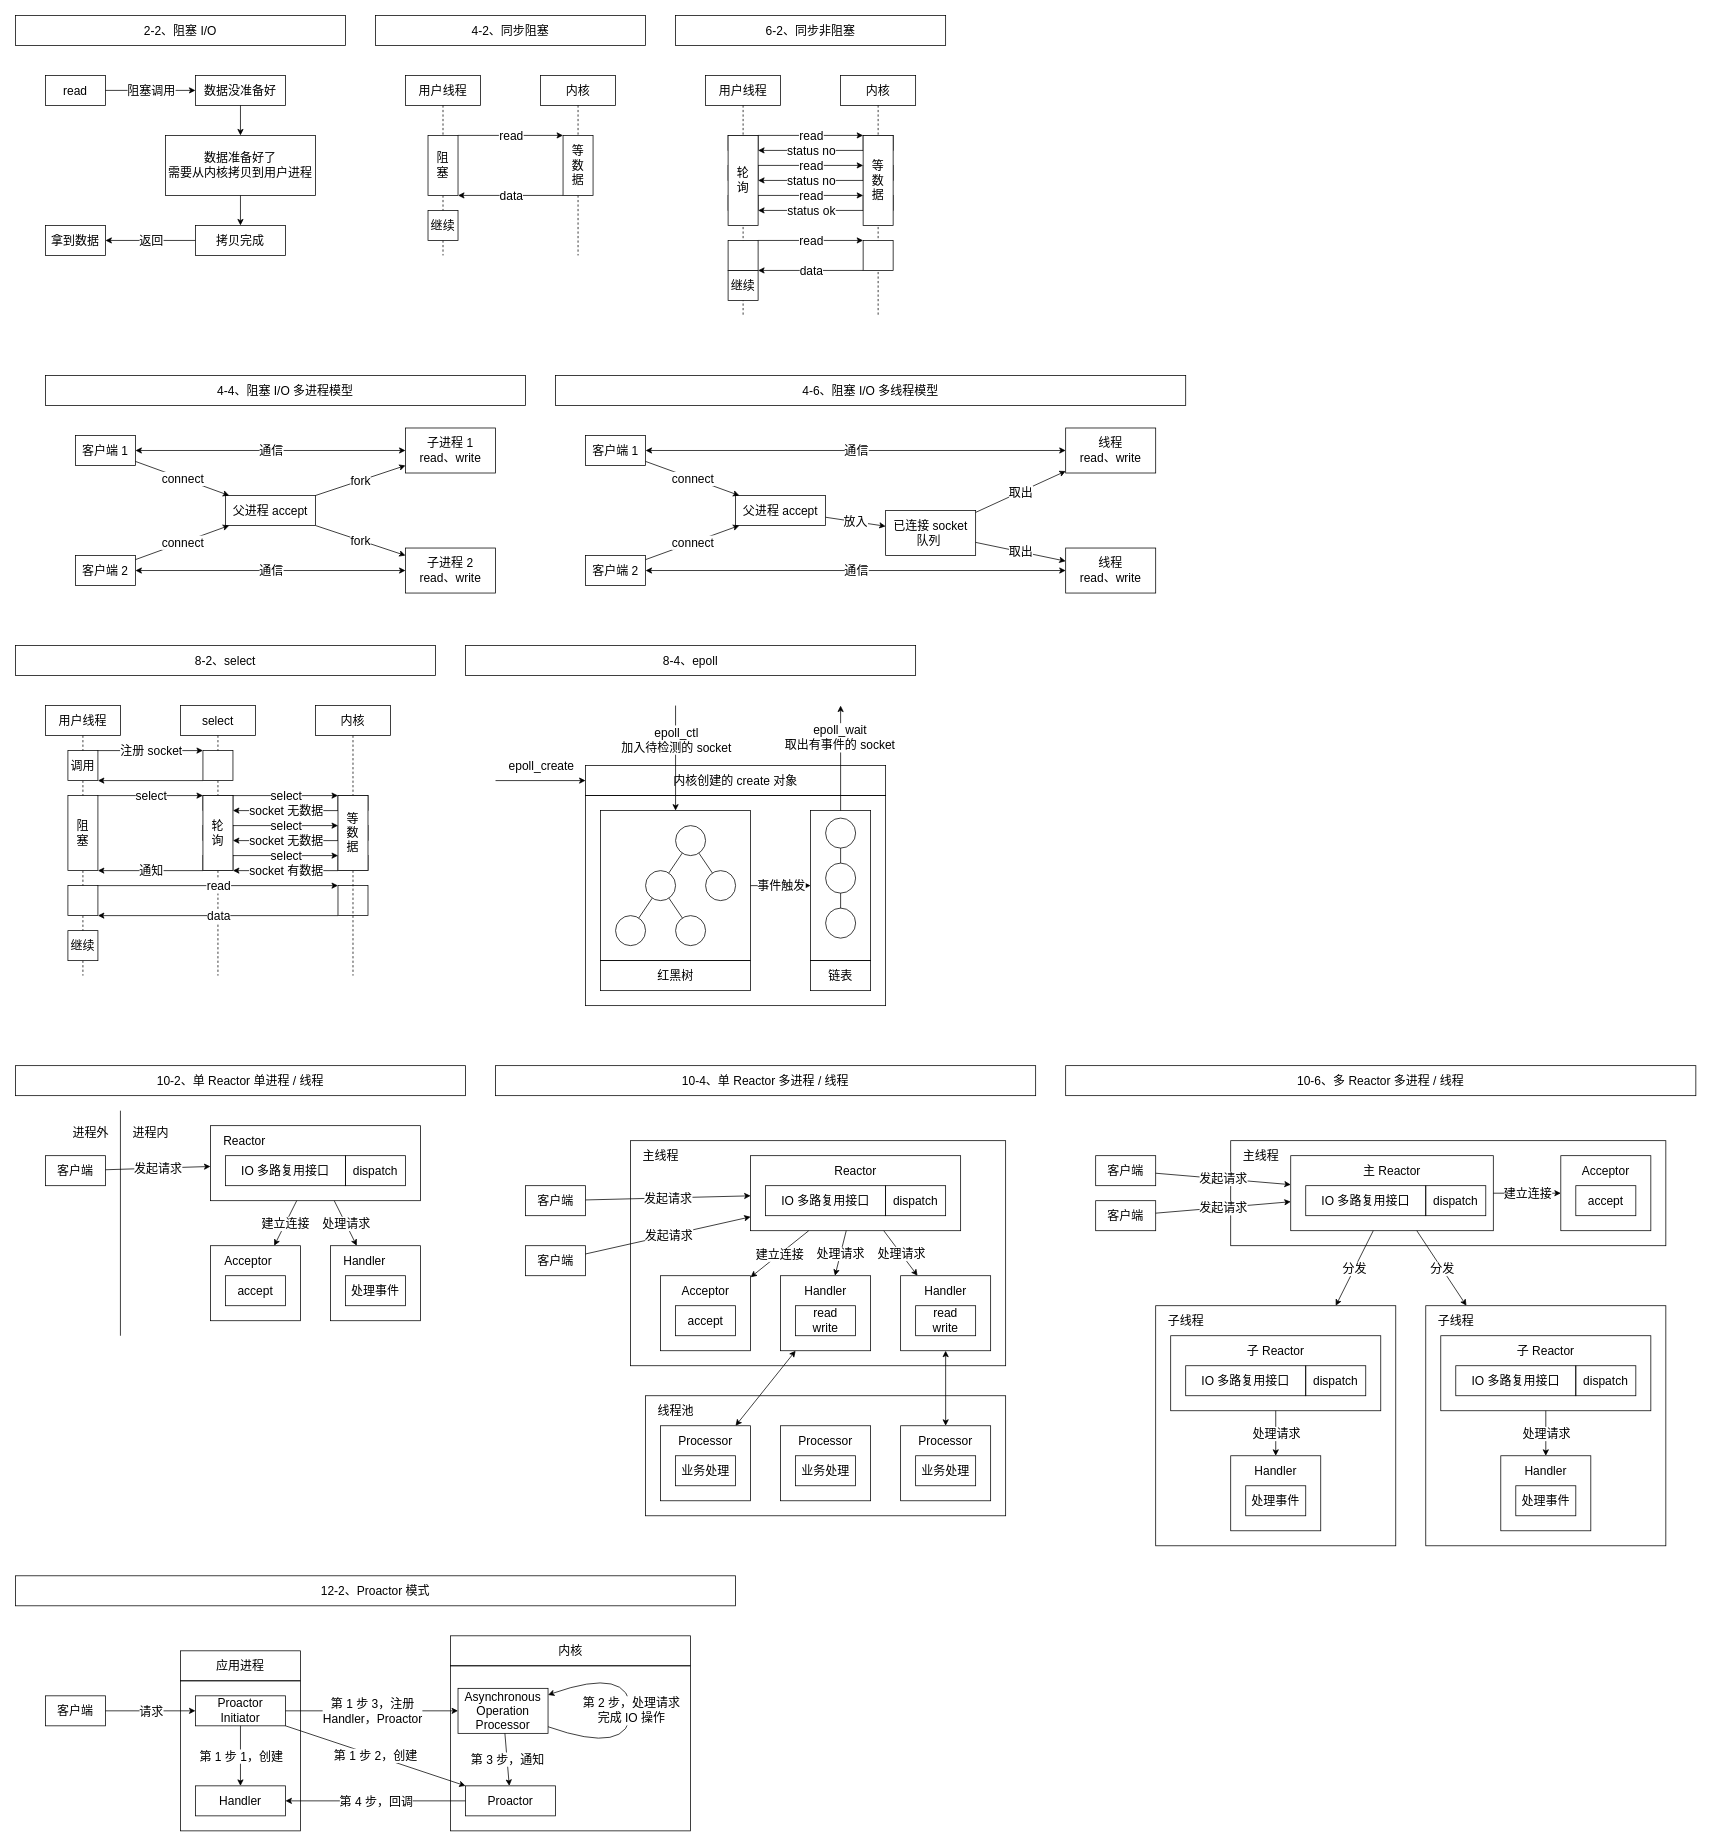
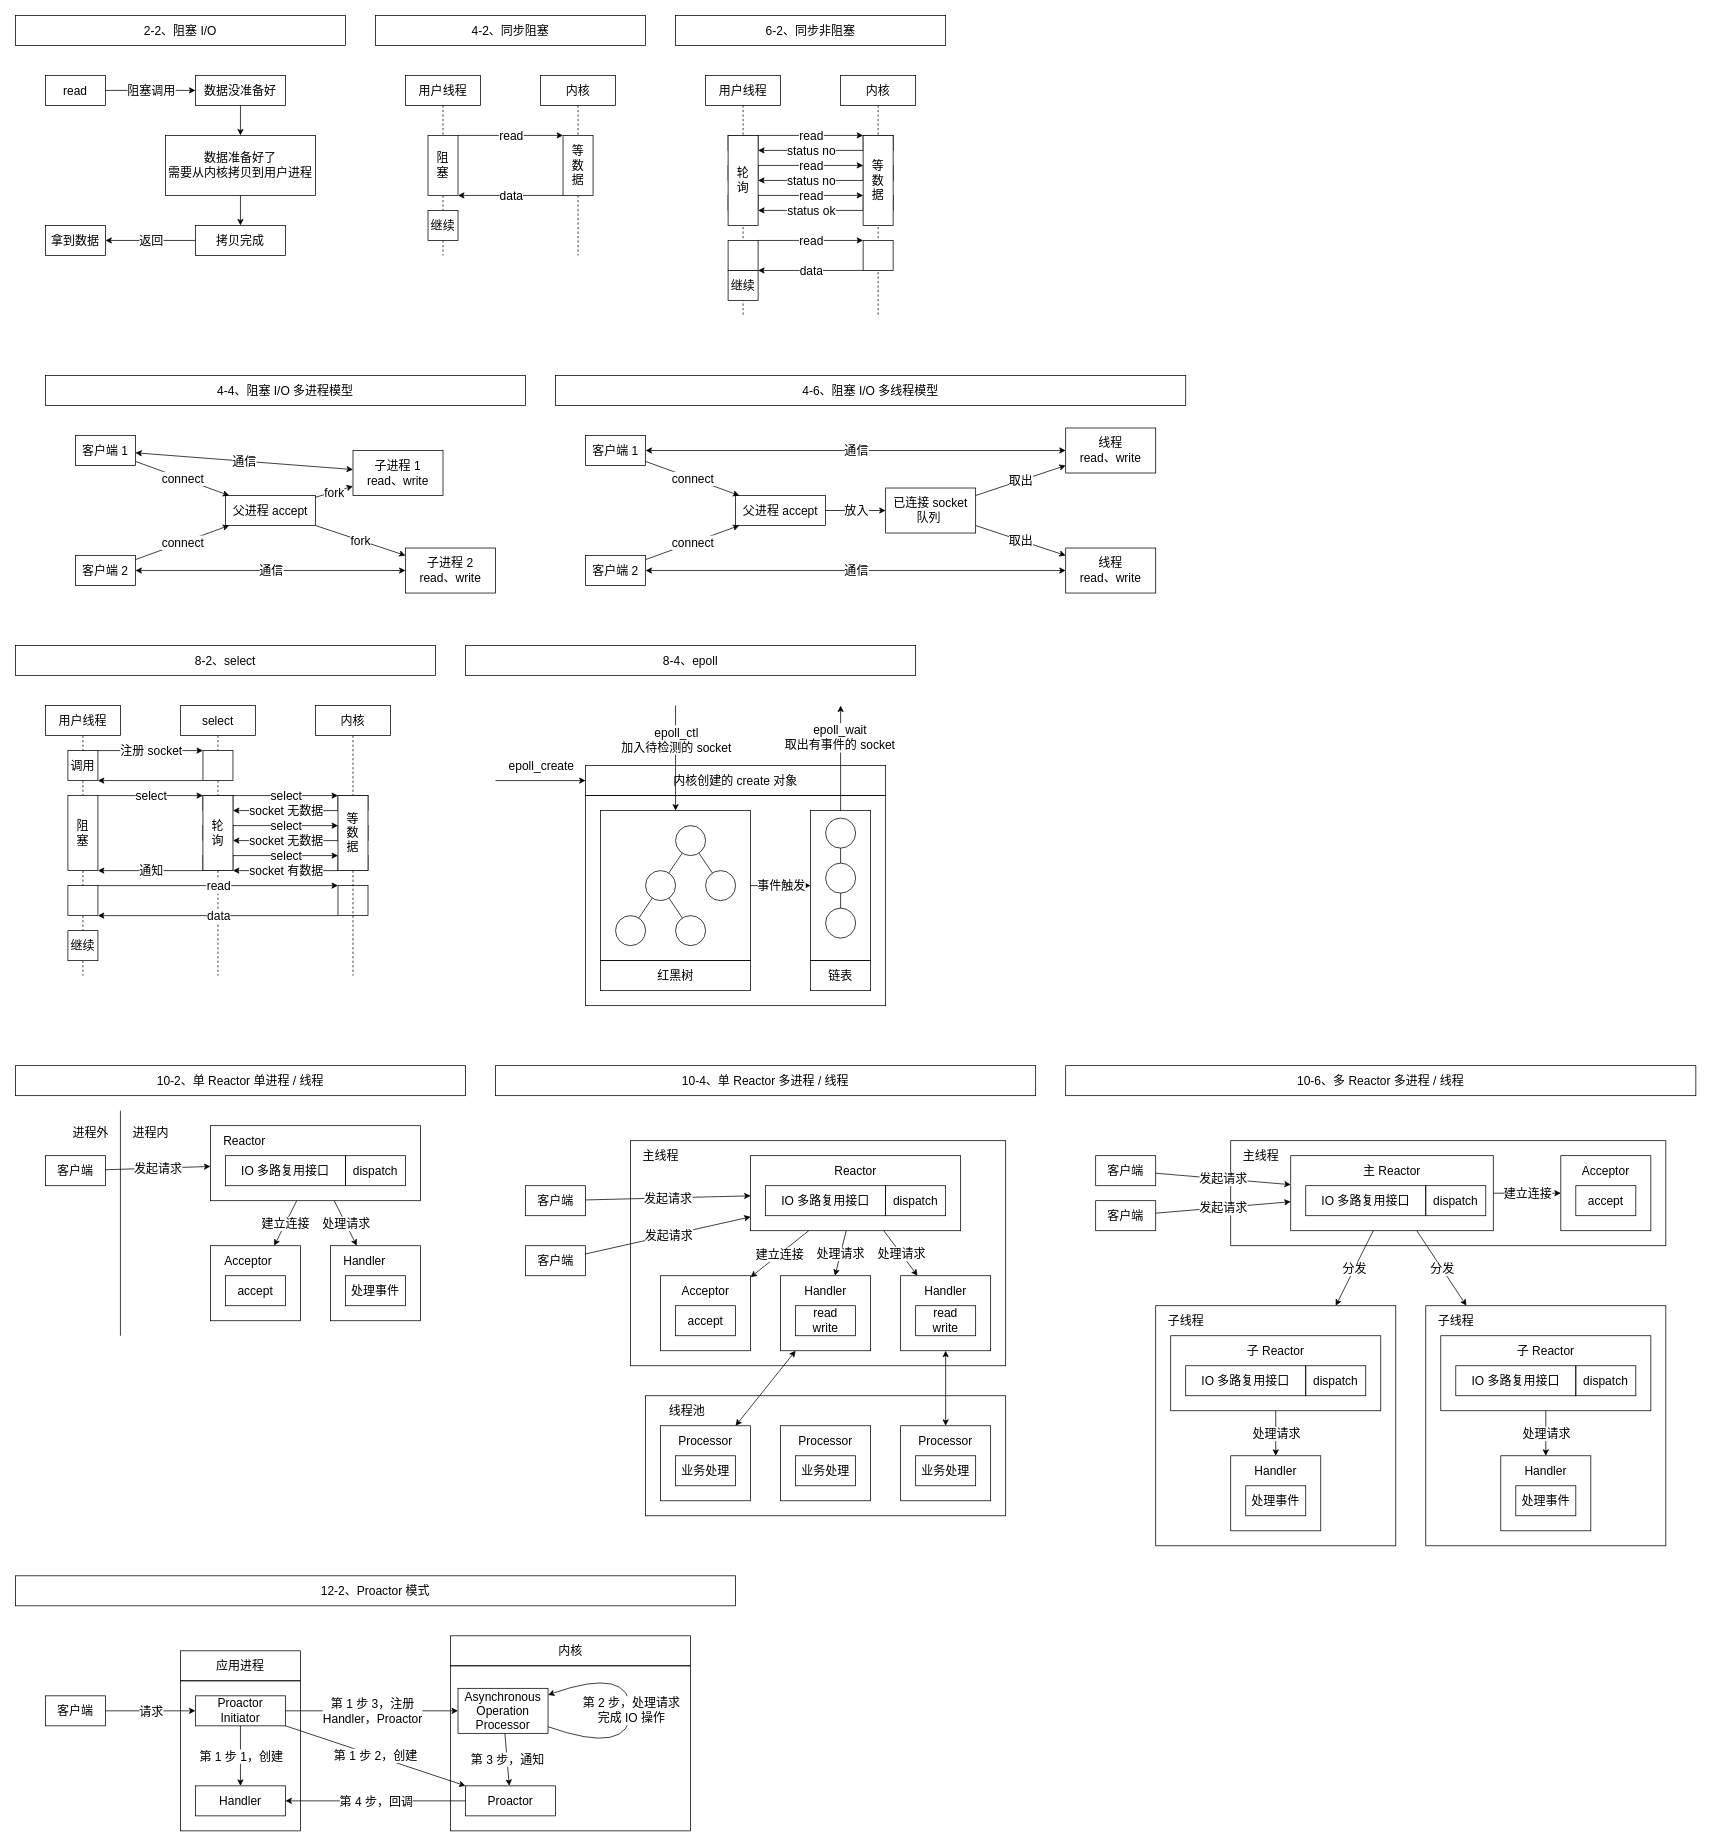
(450, 450) -> (398, 473)
(930, 533) -> (930, 510)
(675, 1410) -> (687, 1410)
